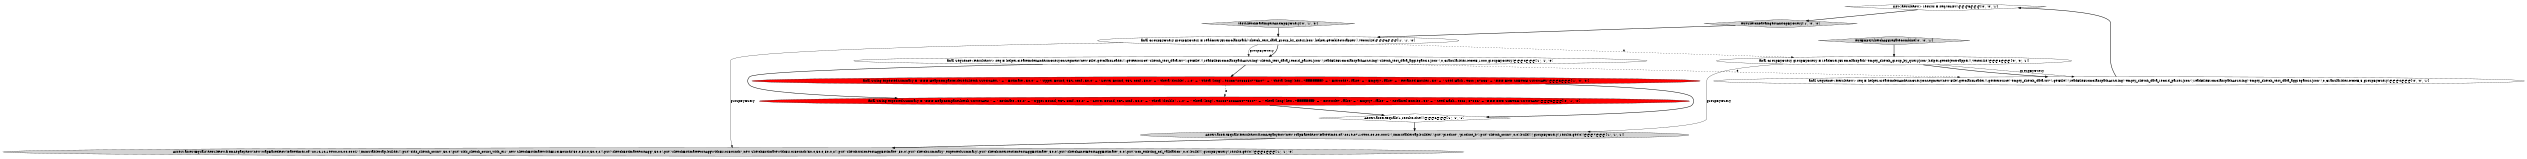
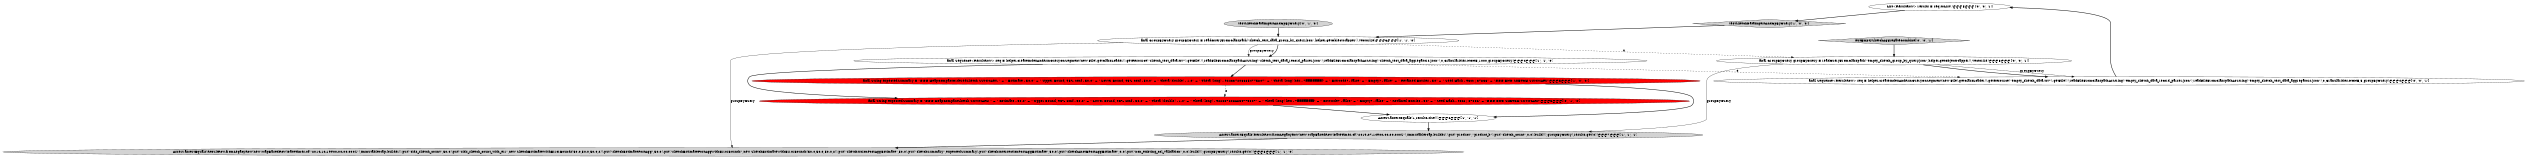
(1946, 7) -> (1940, 7)
(1278, 24) -> (1278, 24)
(1415, 118) -> (1429, 118)
